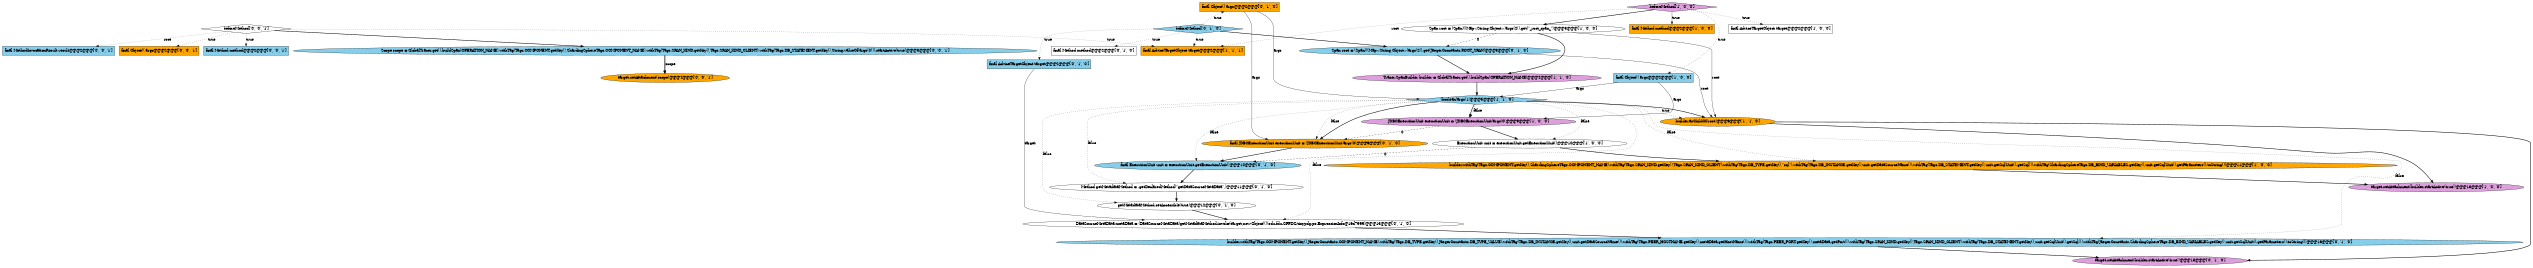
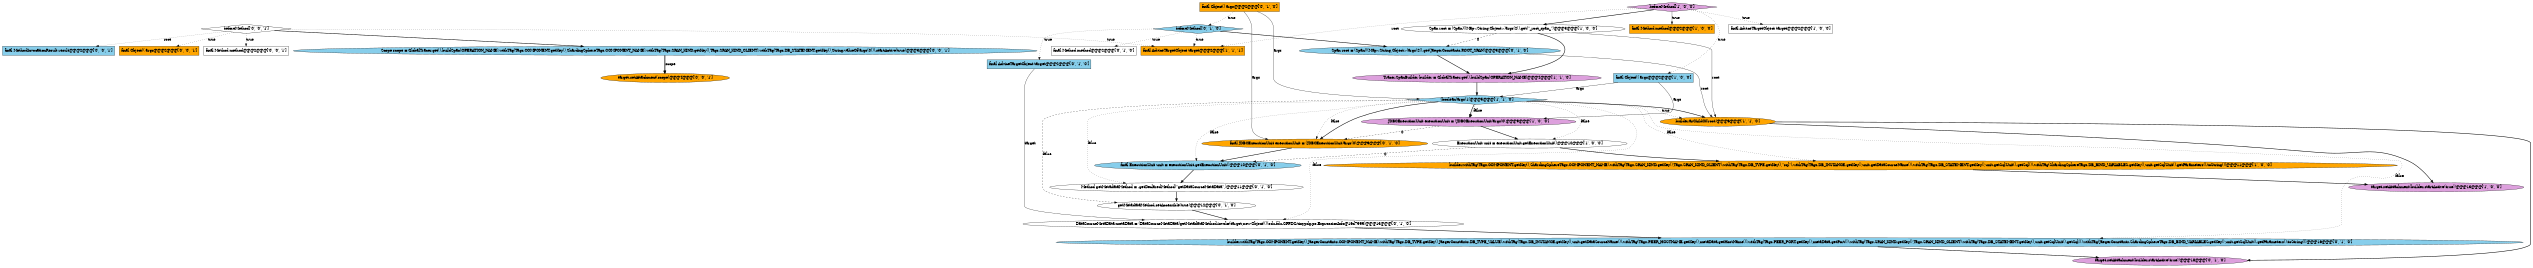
(1211, 18) -> (1223, 19)
(246, 51) -> (246, 51)
(1154, 105) -> (1154, 105)
